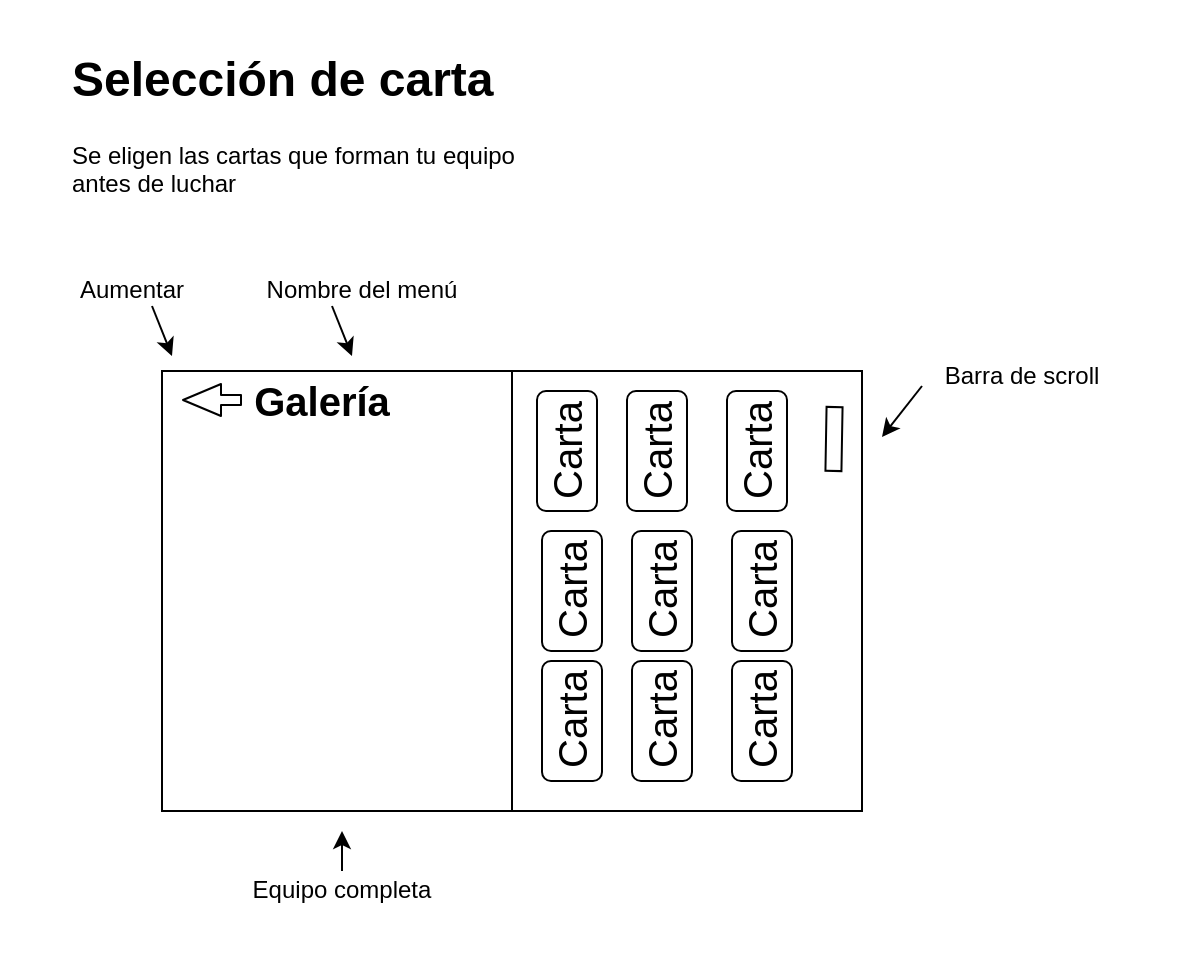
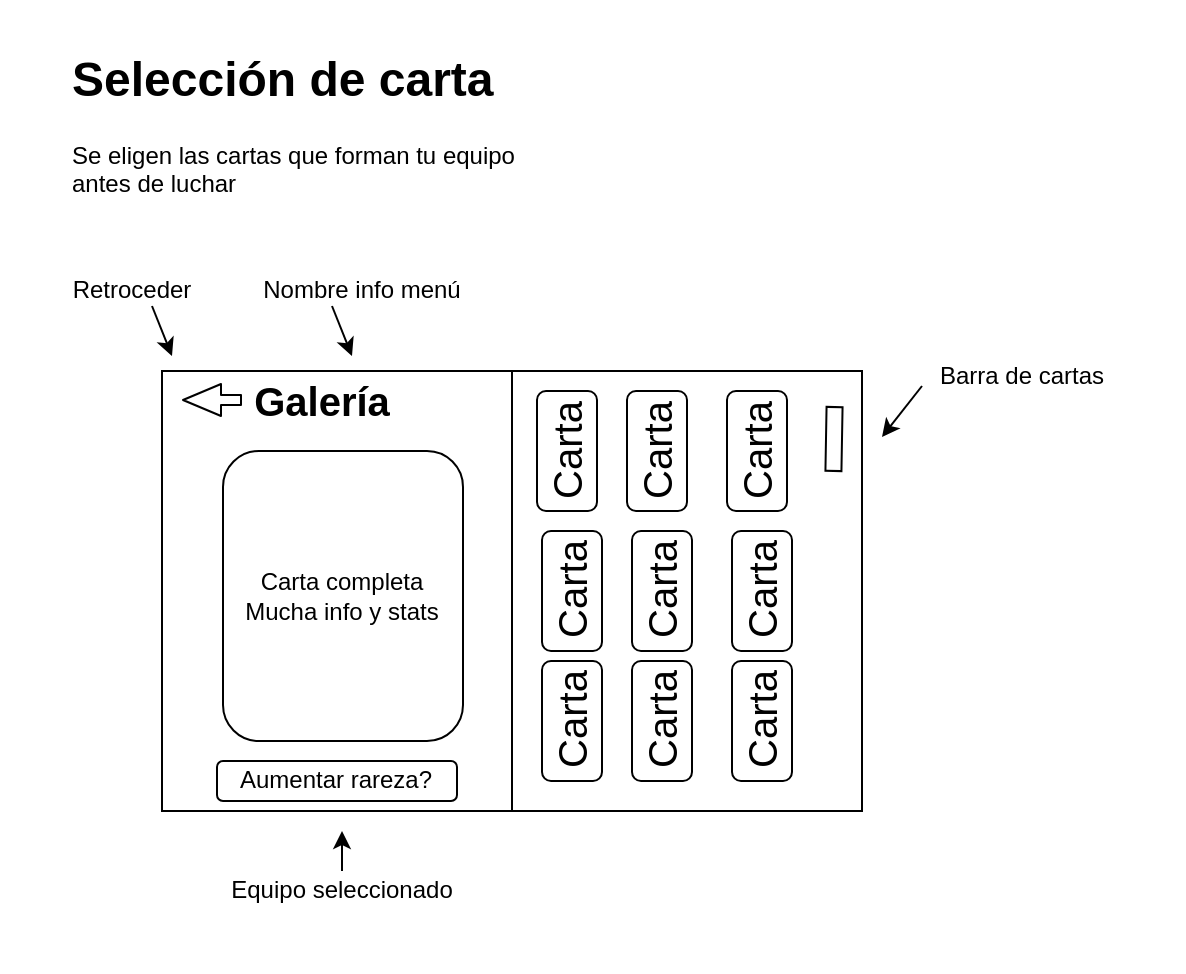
(133, 291) -> (133, 291)
(363, 291) -> (363, 291)
(1023, 391) -> (1023, 391)
none -> (343, 596)
none -> (337, 781)
(343, 891) -> (343, 891)
